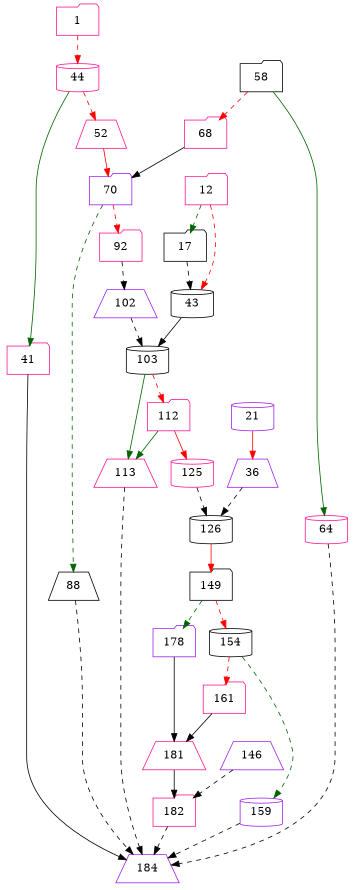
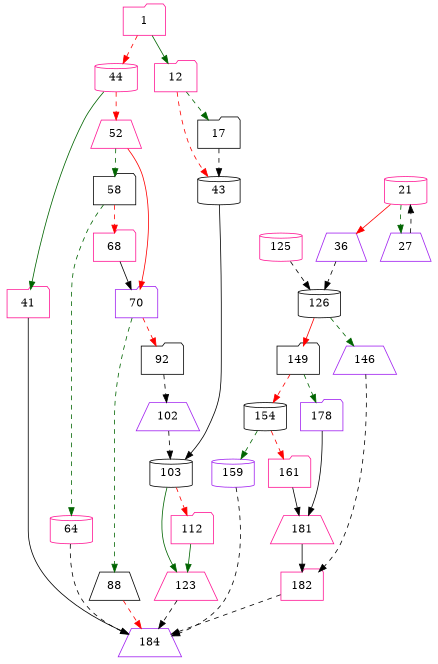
none -> (158, 46)
none -> (115, 159)
(121, 247) -> (162, 360)
none -> (406, 247)
(317, 294) -> (71, 353)
none -> (340, 329)
(253, 417) -> (406, 191)
(179, 441) -> none
(126, 473) -> (186, 586)
(82, 731) -> (130, 611)
